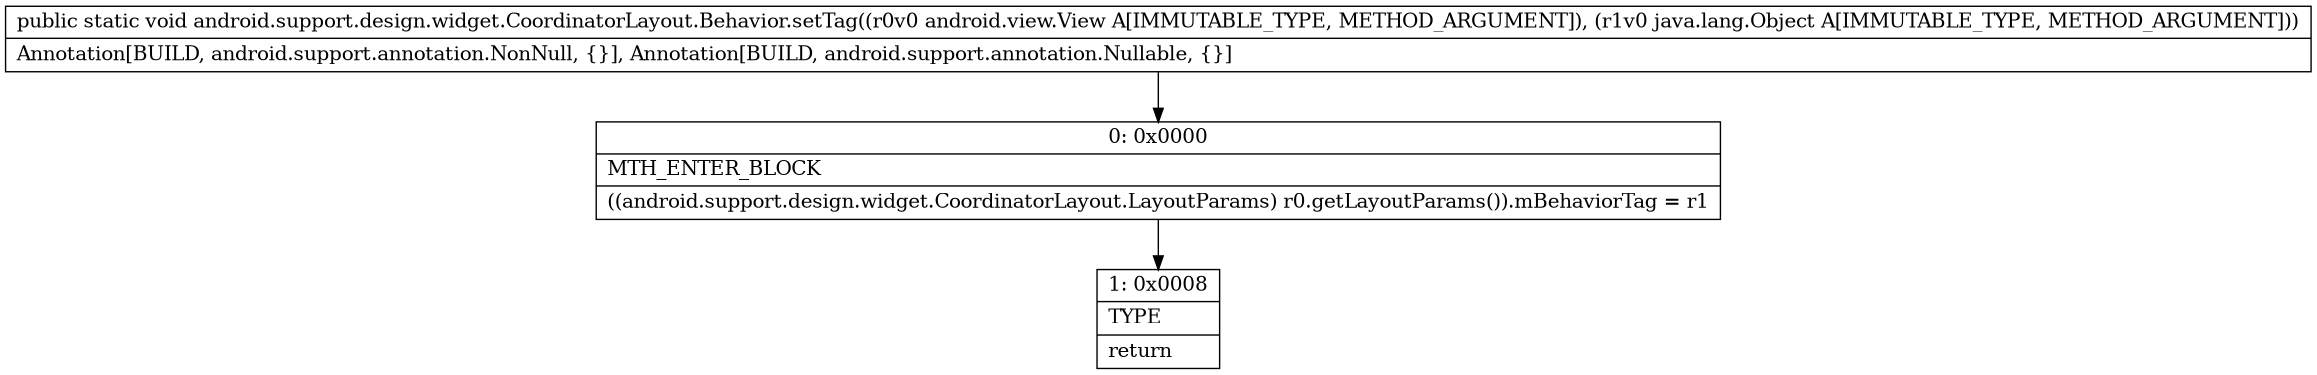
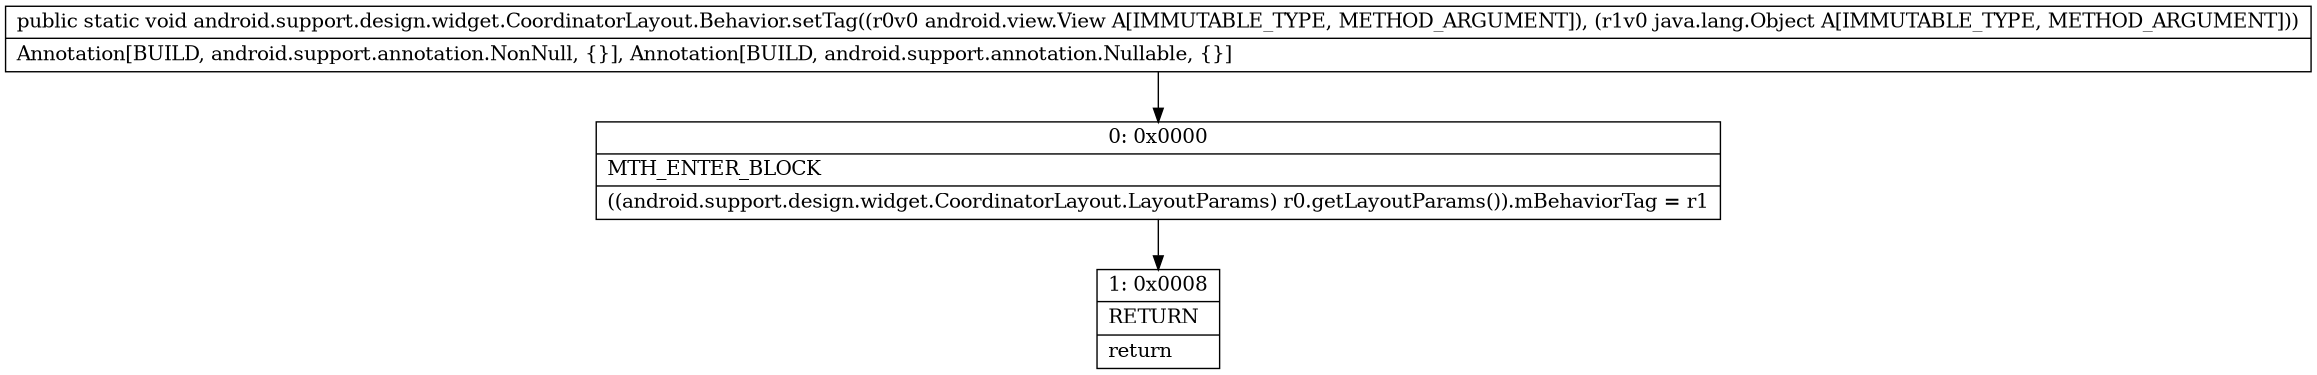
(1135, 318) -> (1153, 318)
